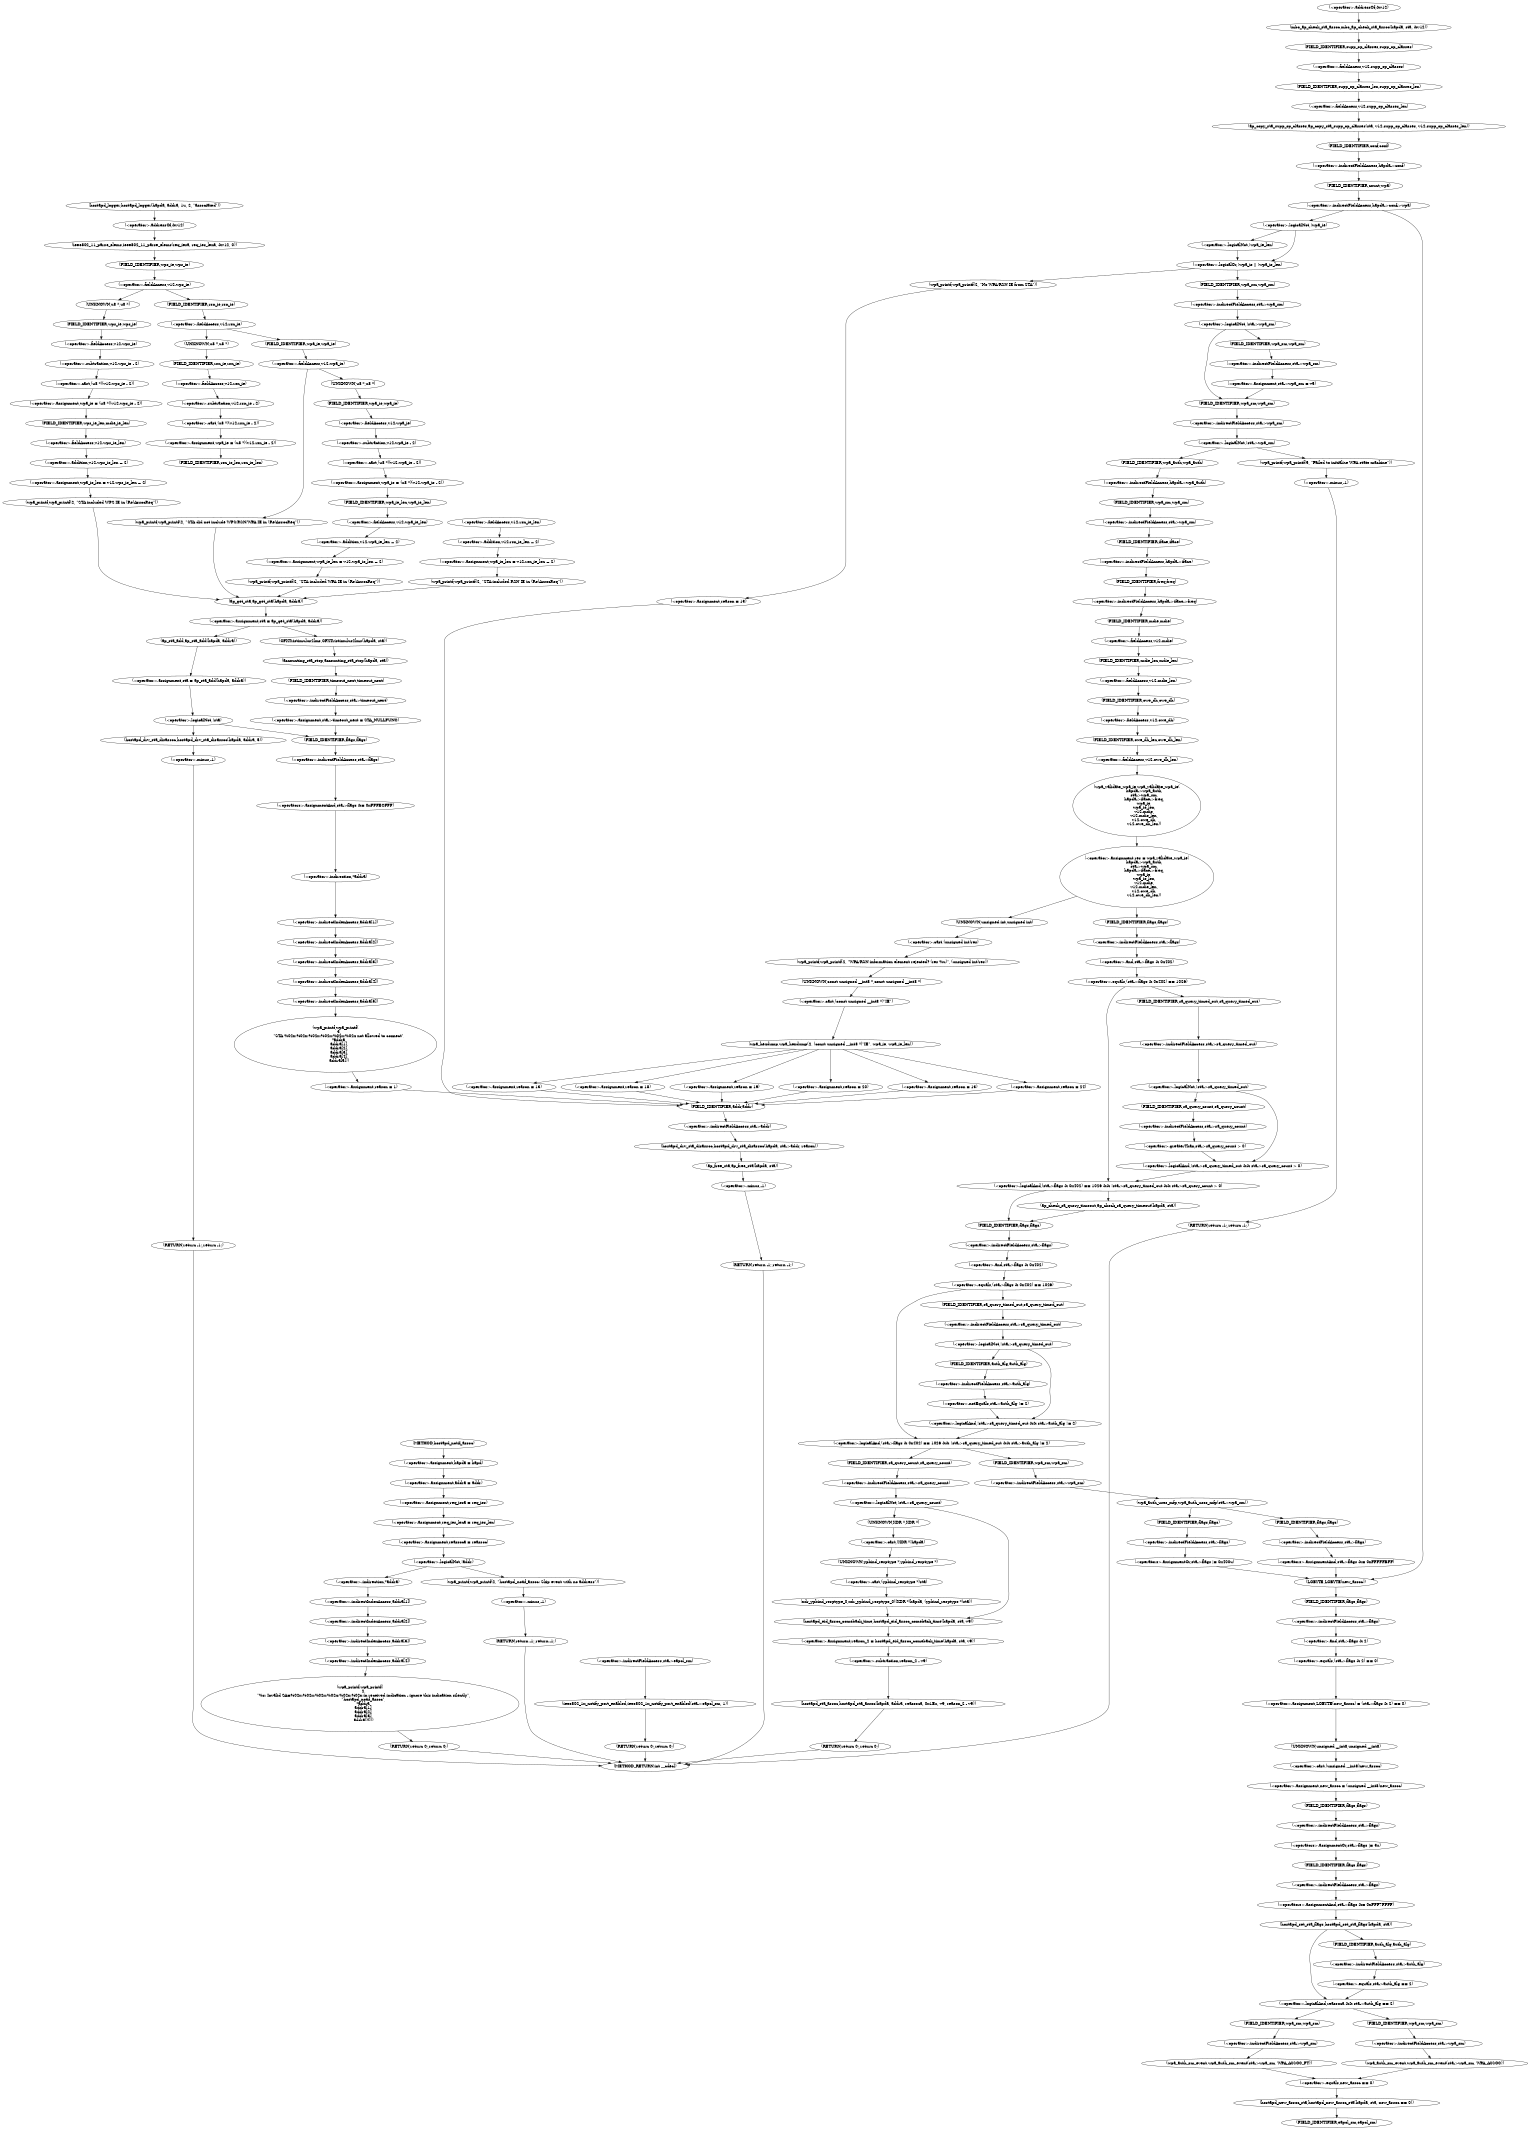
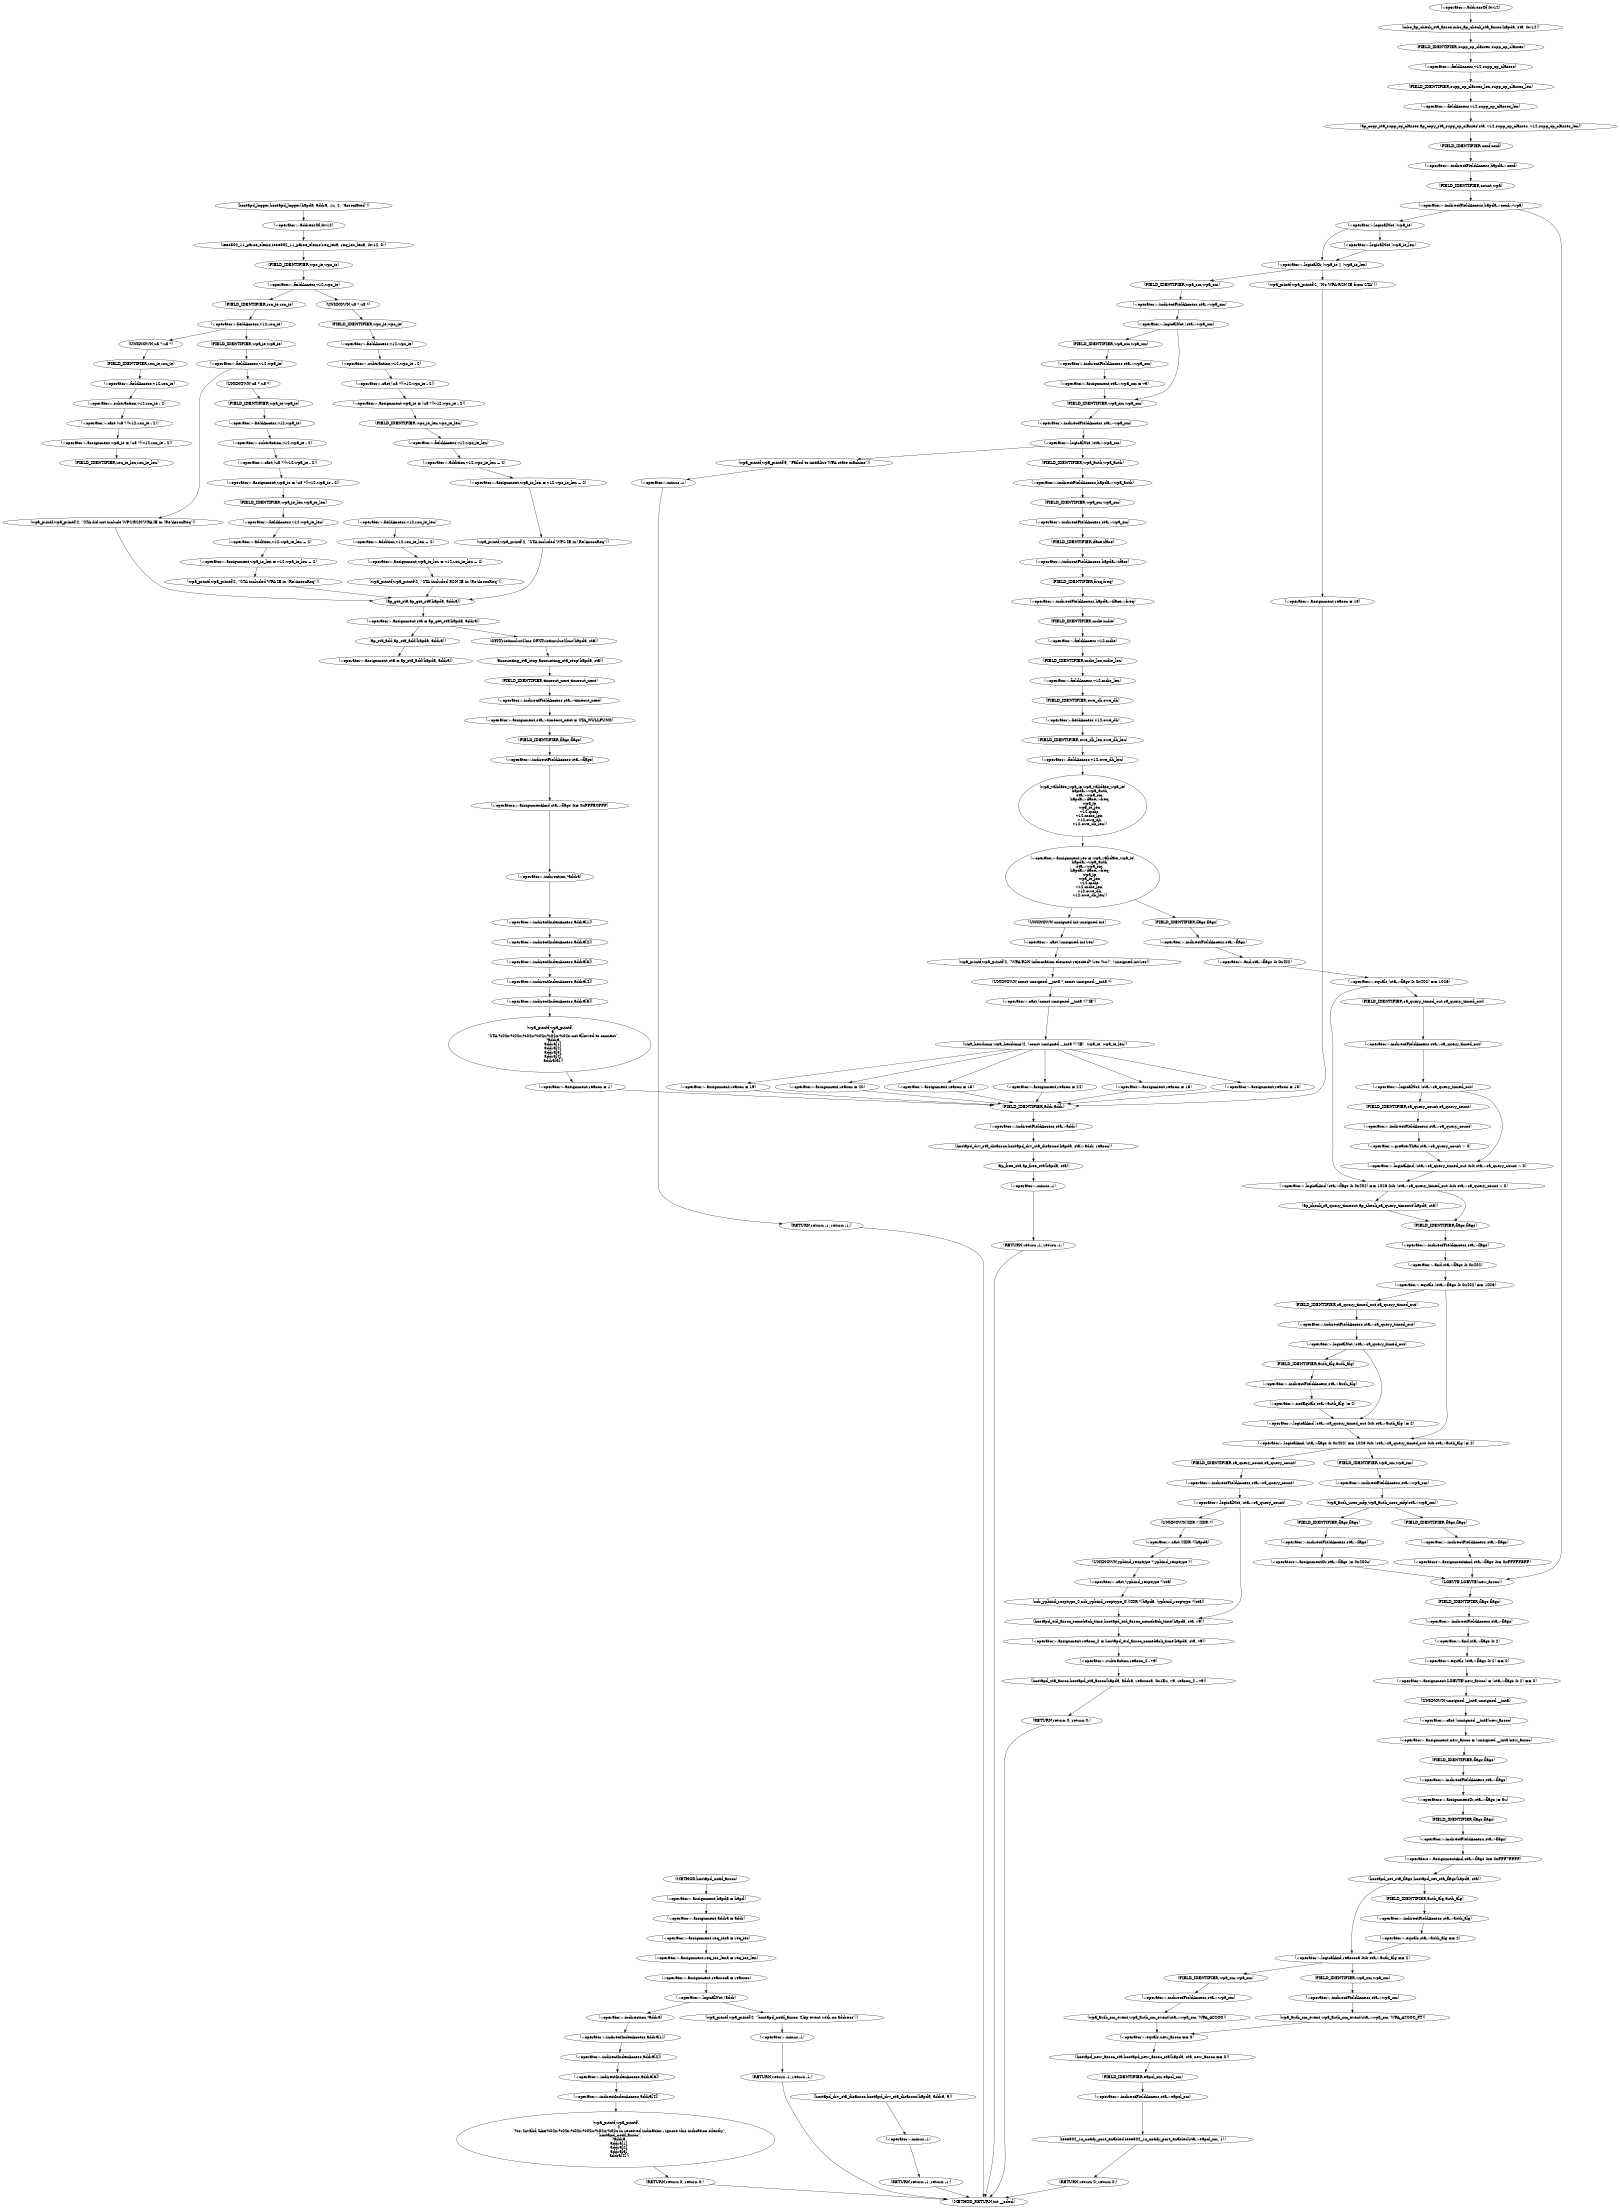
(86, 424) -> (418, 424)
(193, 721) -> none
none -> (1143, 2086)
